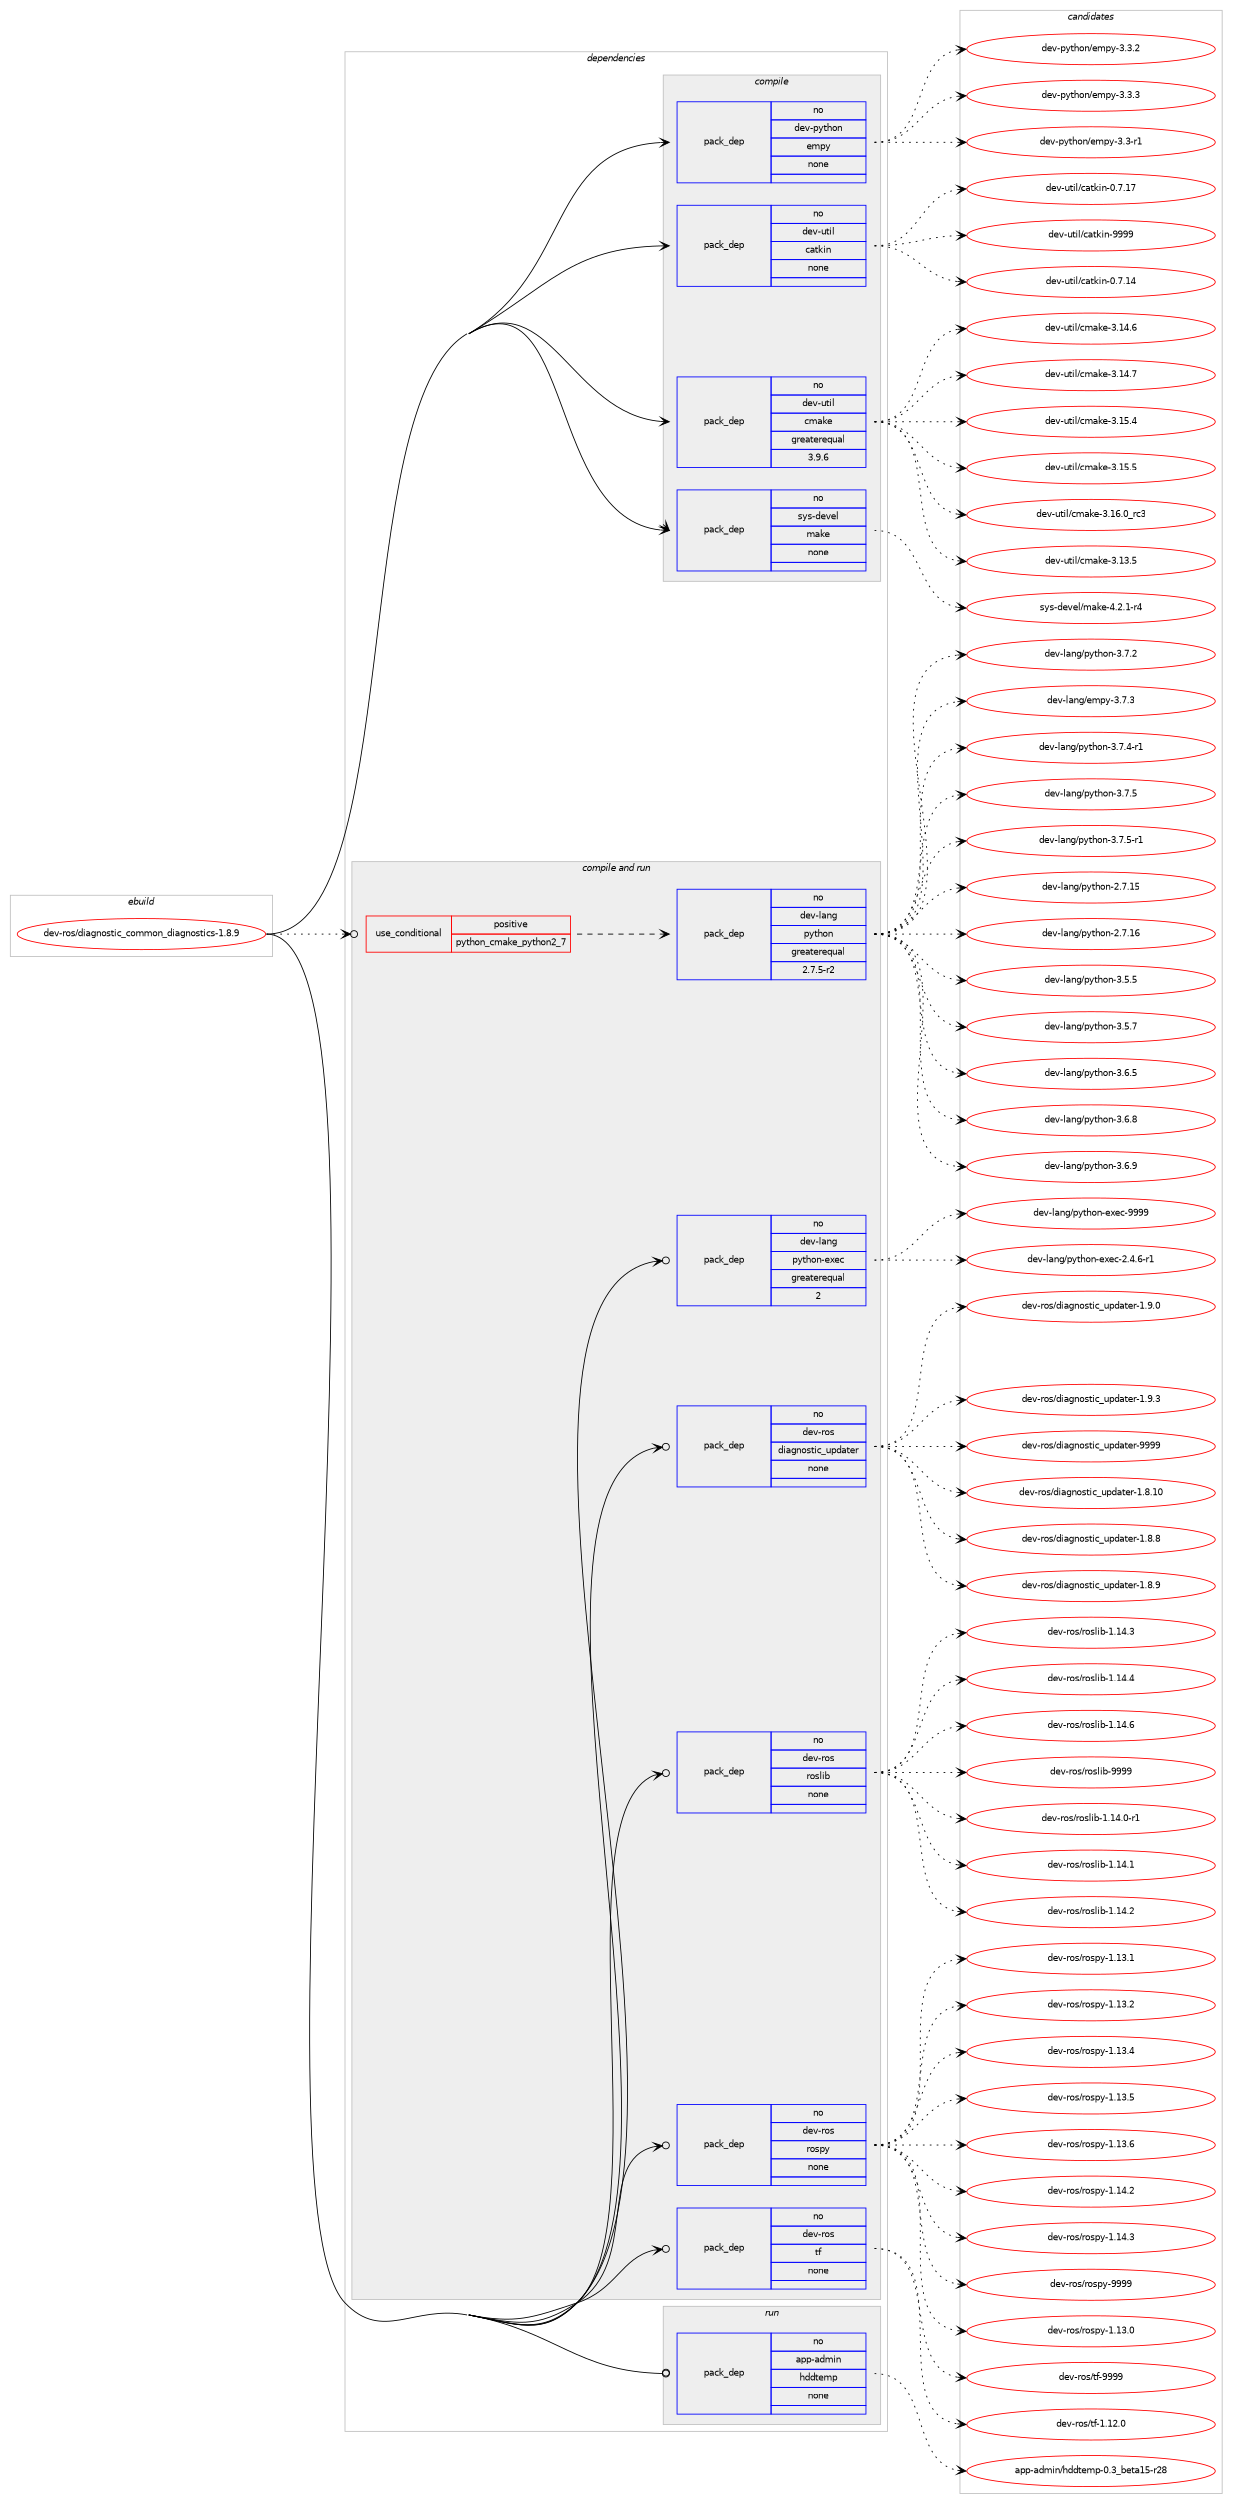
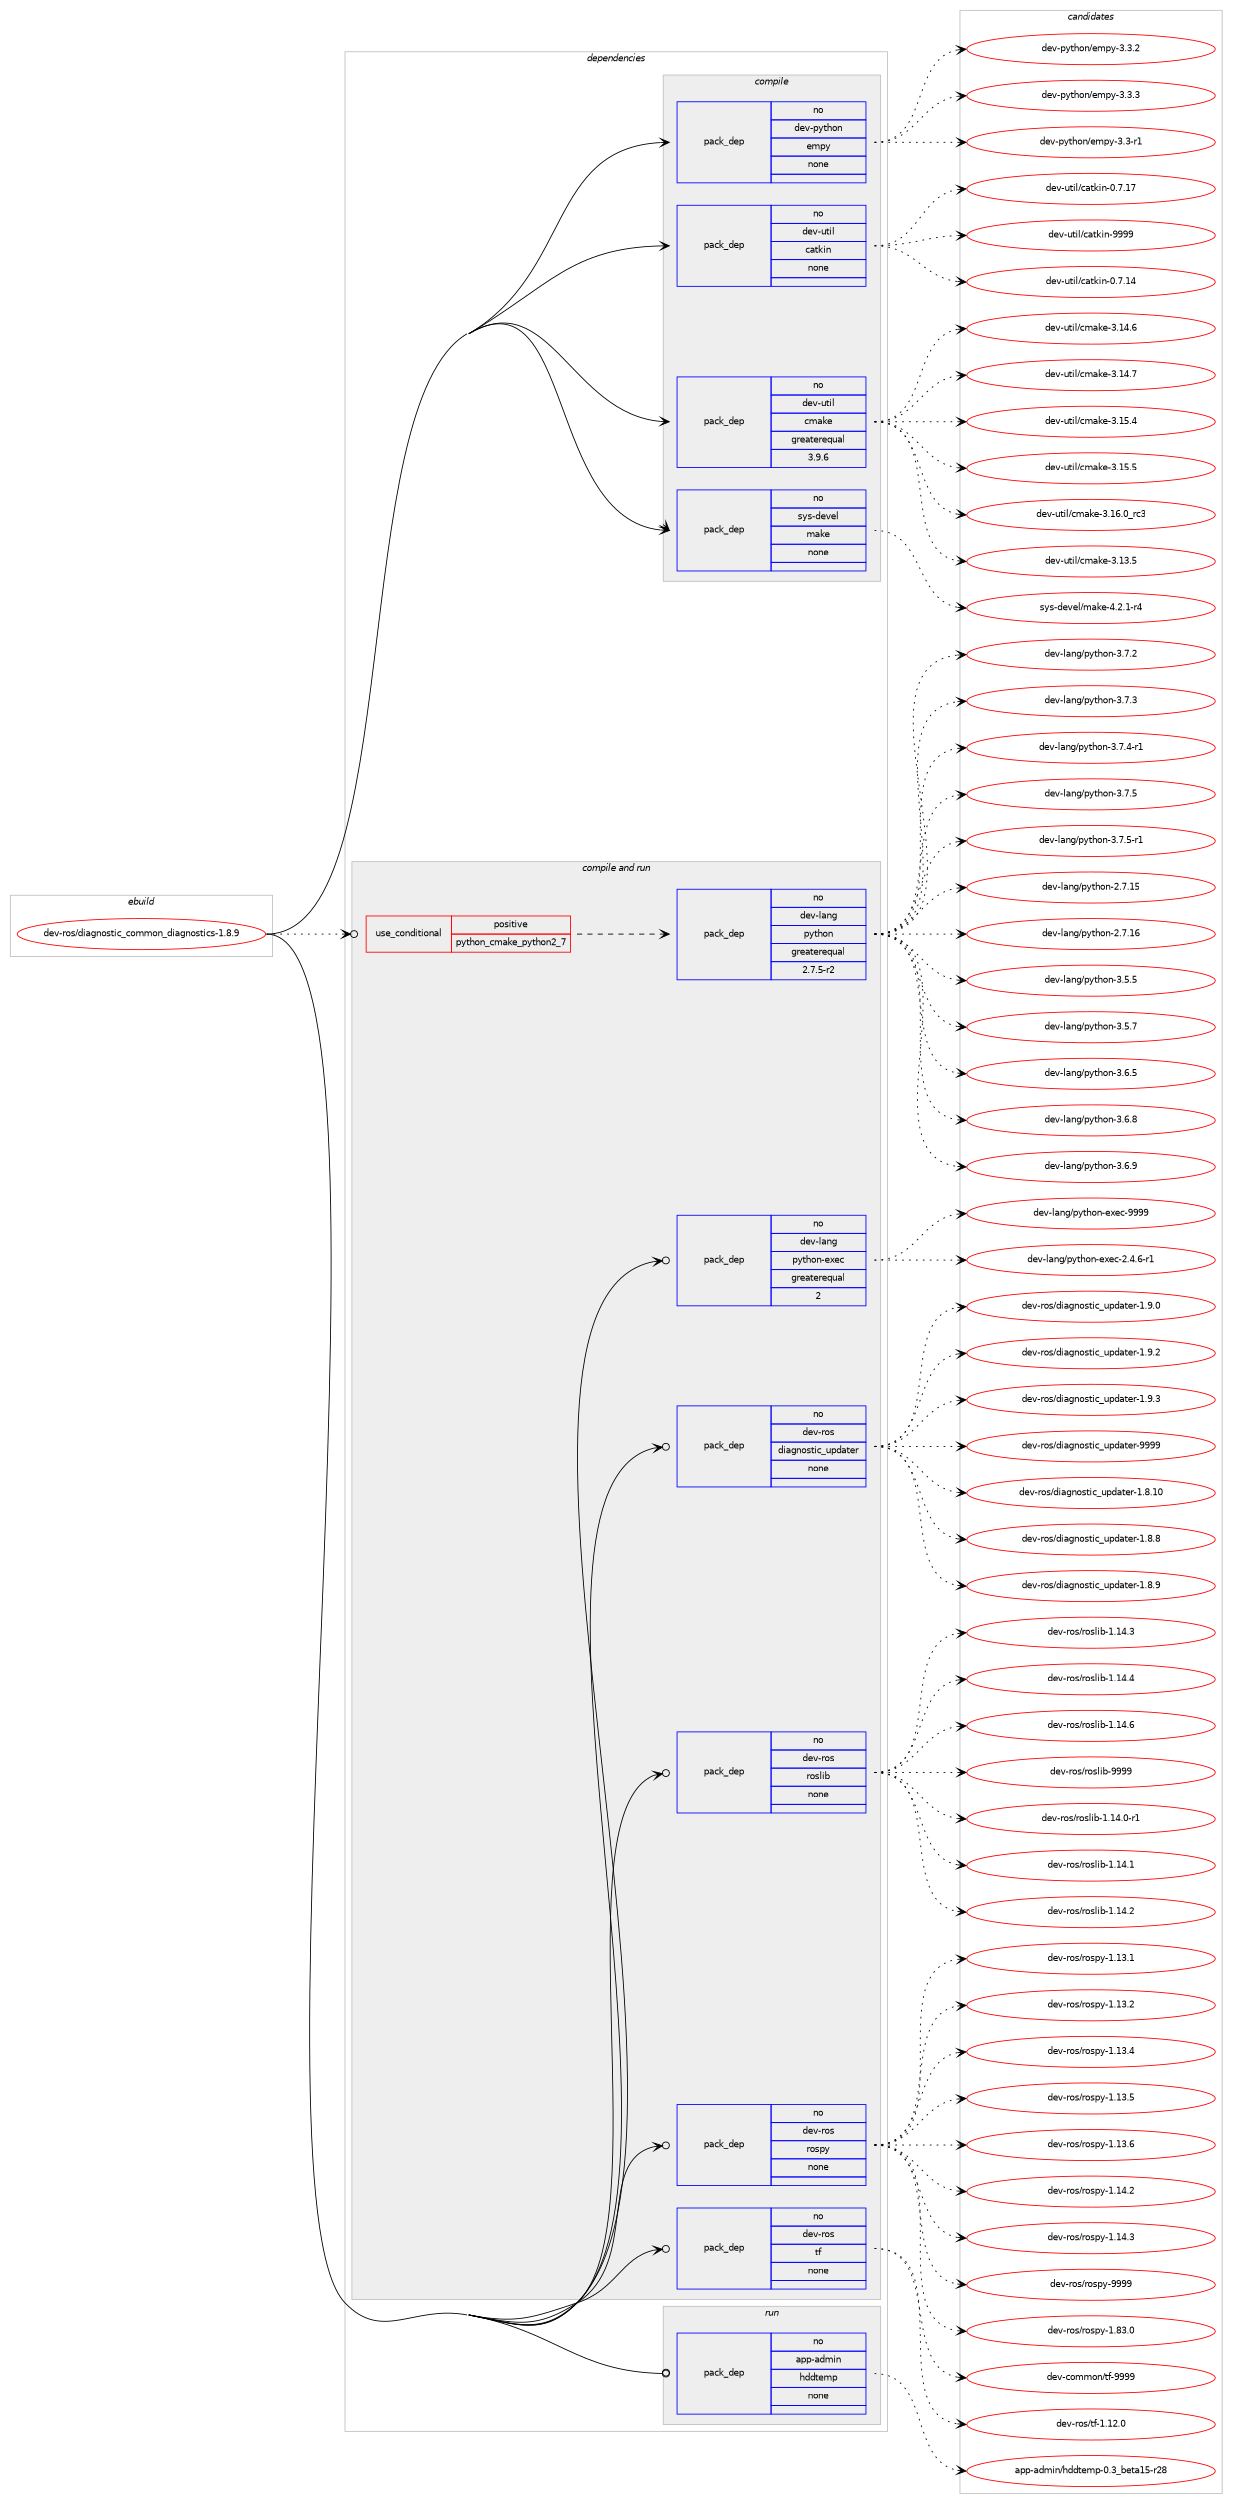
(1091, 701) -> (1091, 701)
none -> (1091, 1353)
(1091, 2331) -> (1091, 2331)
(1091, 2378) -> (1091, 2378)
